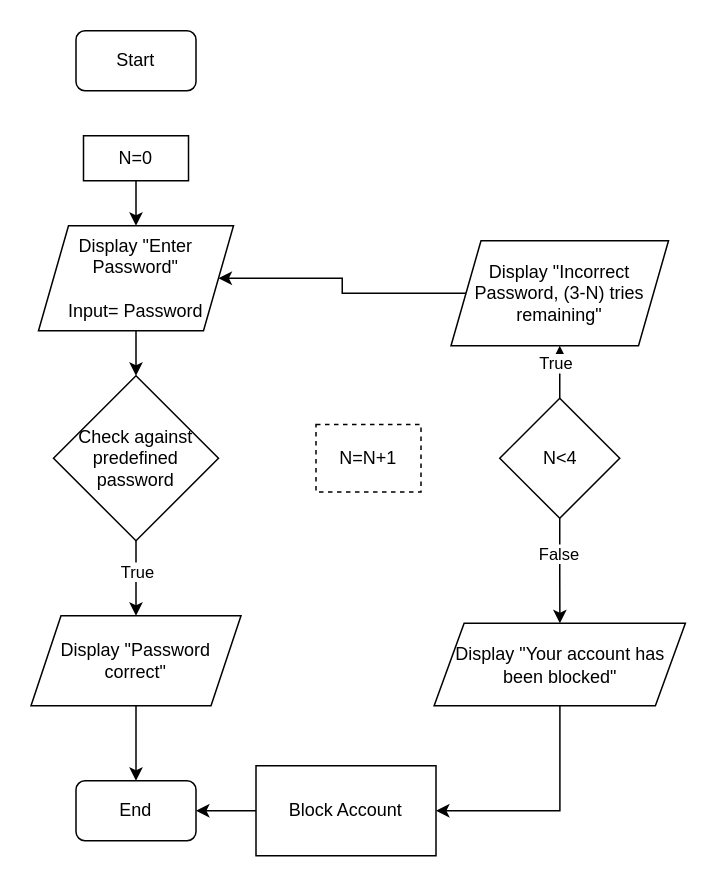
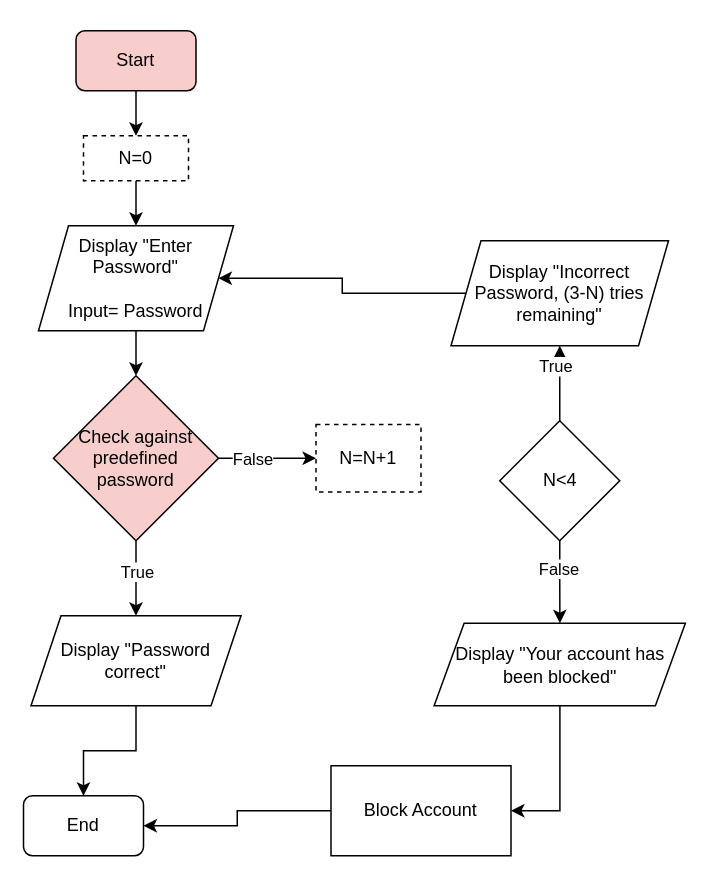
(136, 61) -> (136, 61)
none -> (136, 119)
(136, 158) -> (136, 158)
(136, 458) -> (136, 458)
none -> (262, 458)
(560, 458) -> (560, 481)
(136, 811) -> (83, 826)
(346, 811) -> (421, 811)
